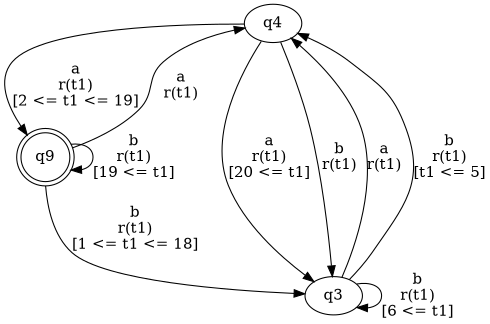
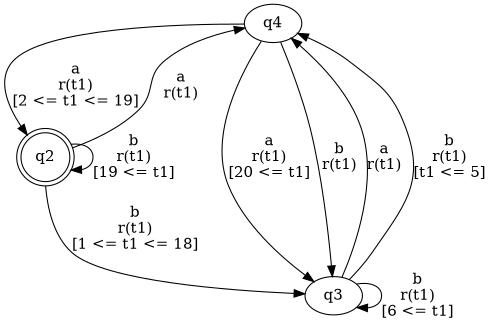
(45, 157) -> (45, 157)
